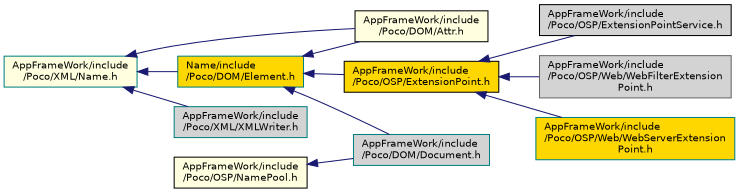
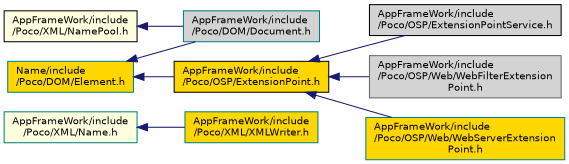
(421, 26) -> none
(163, 72) -> none
(241, 122) -> (251, 127)
(241, 173) -> (71, 26)
